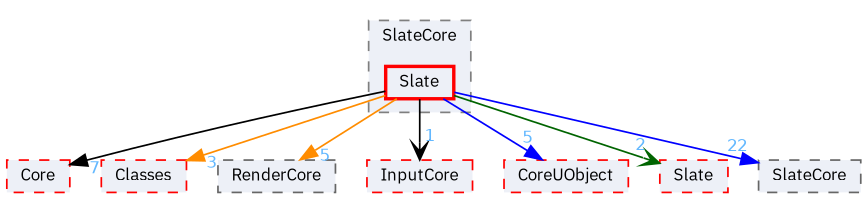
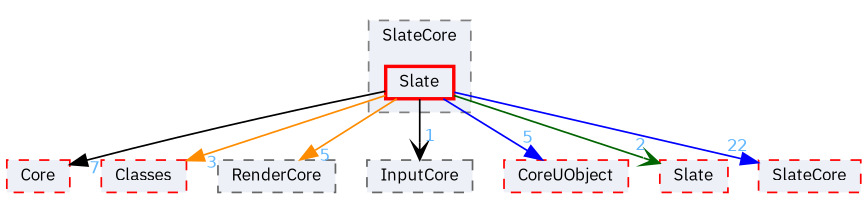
(420, 176) -> (420, 176)
(810, 176) -> (810, 176)
